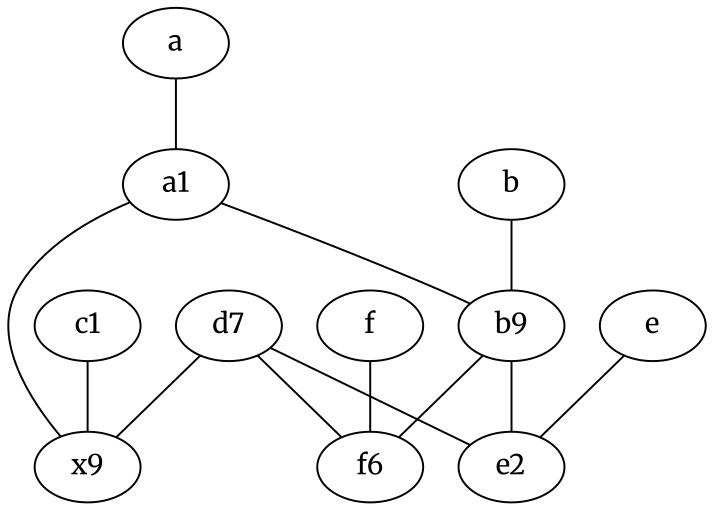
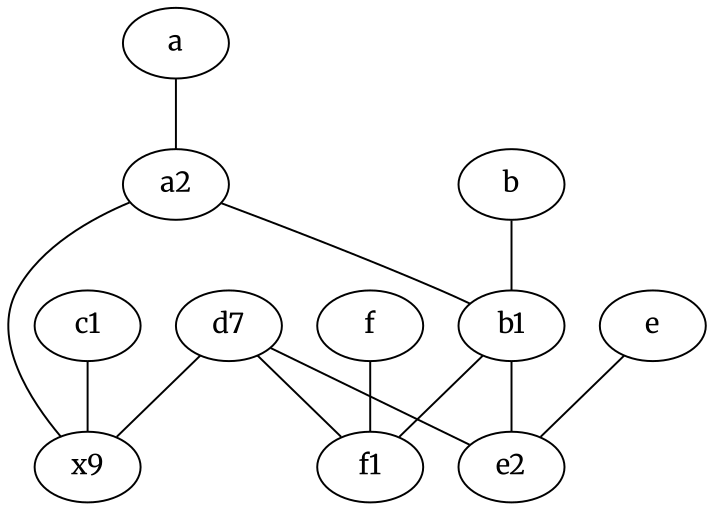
(176, 184) -> (176, 184)
(512, 326) -> (512, 326)
(370, 467) -> (370, 467)
